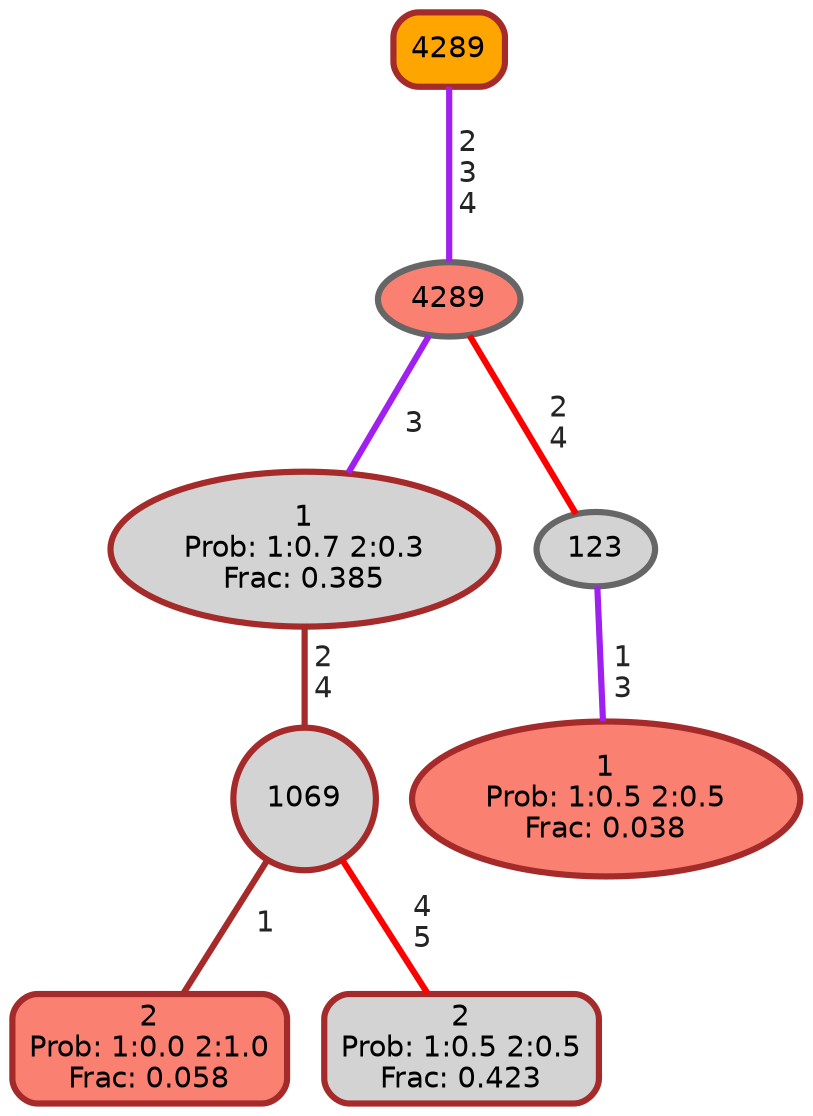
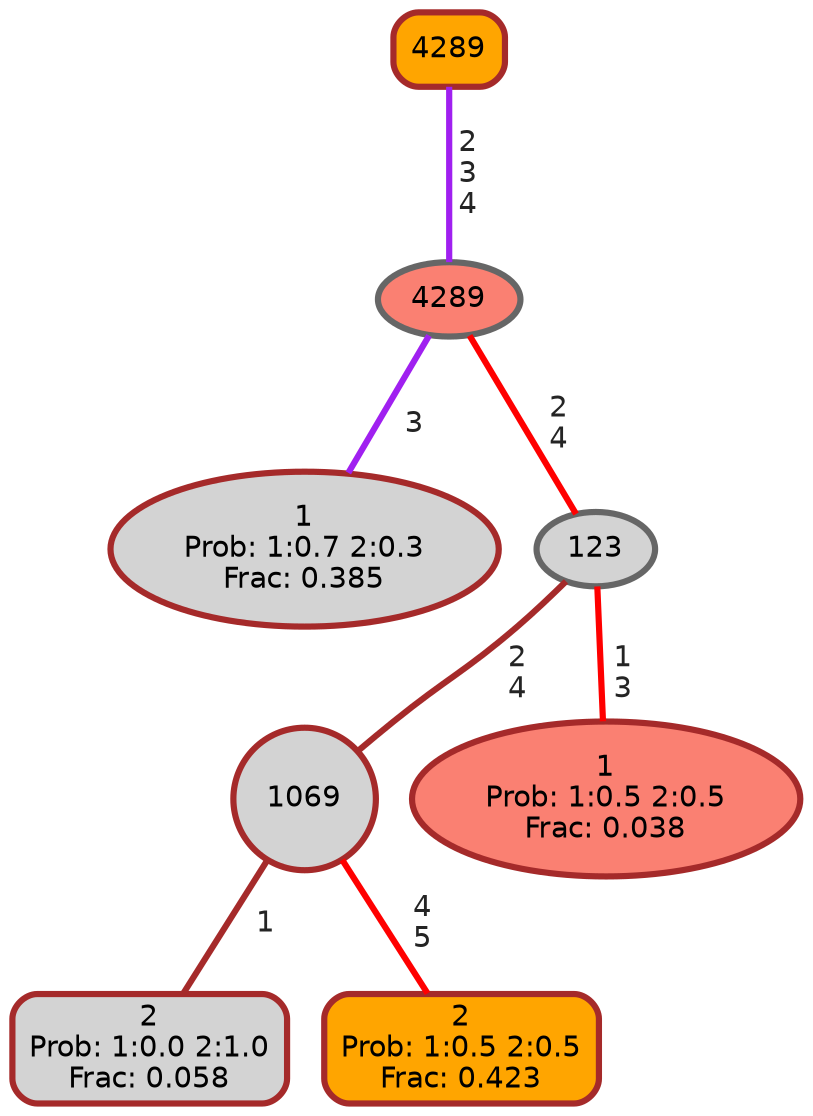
(600, 654) -> (600, 654)
(305, 677) -> (464, 669)
(150, 1049) -> (150, 1049)
(462, 1049) -> (462, 1049)
